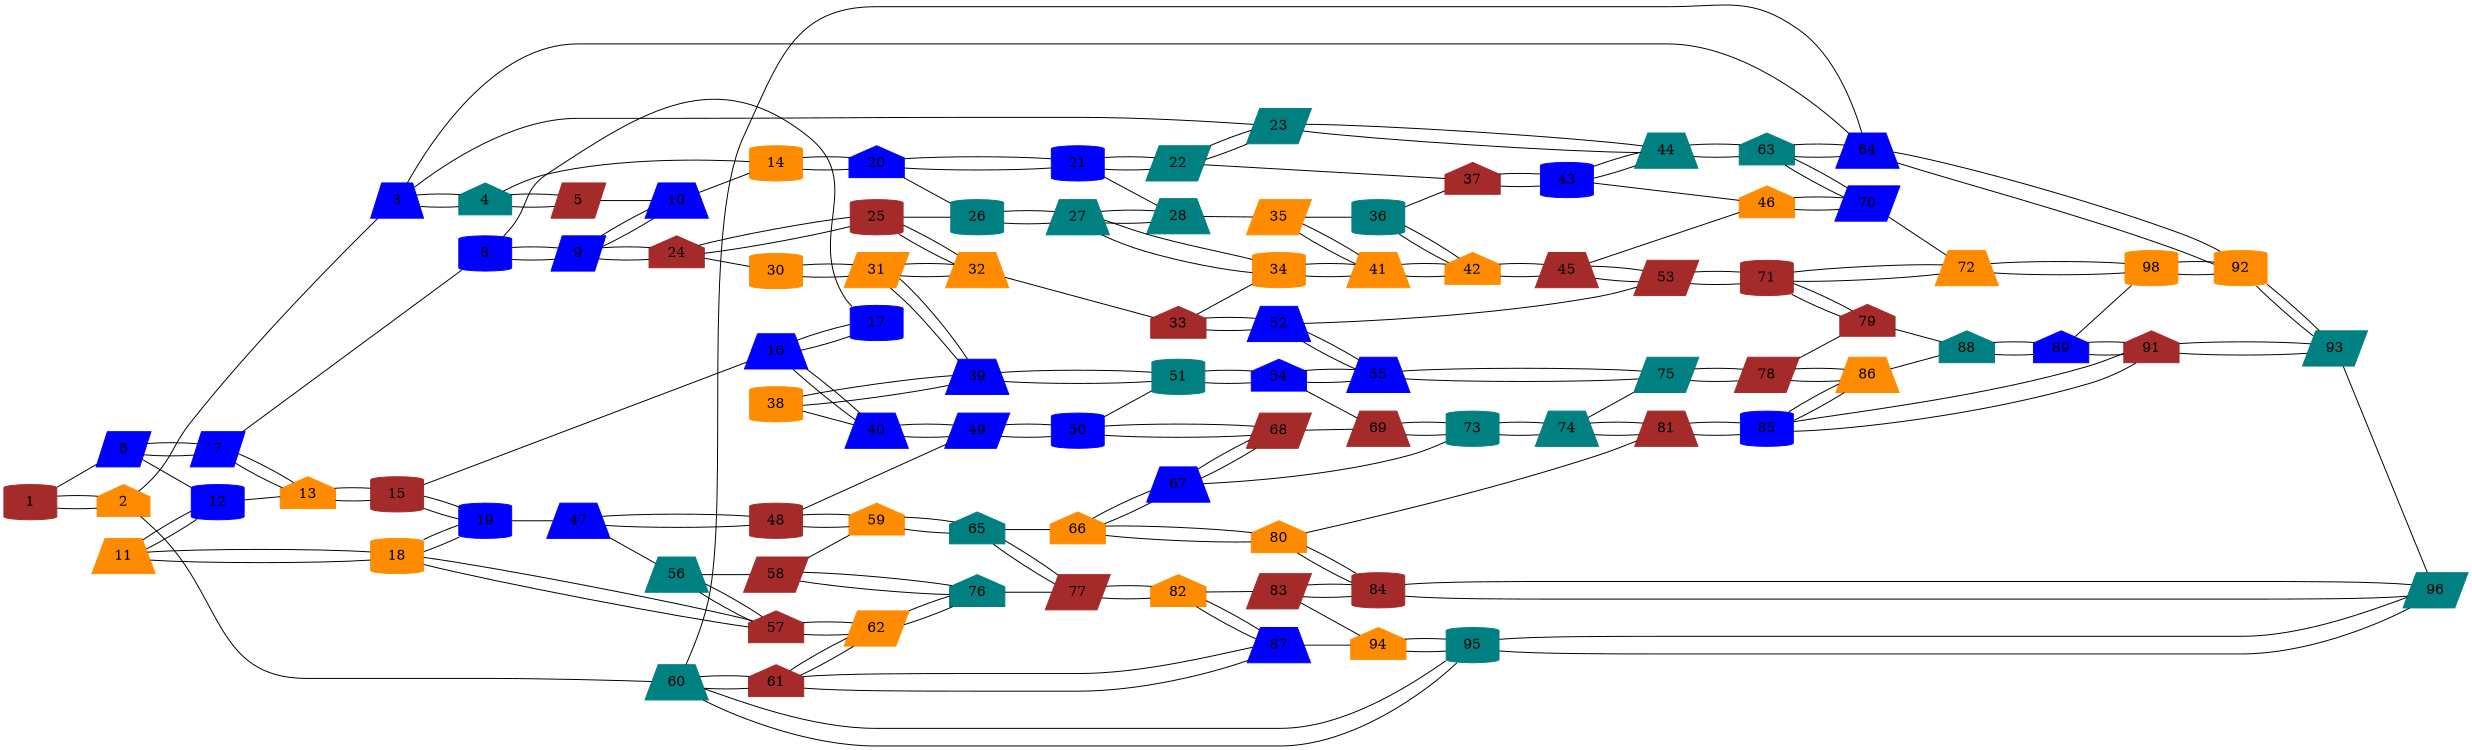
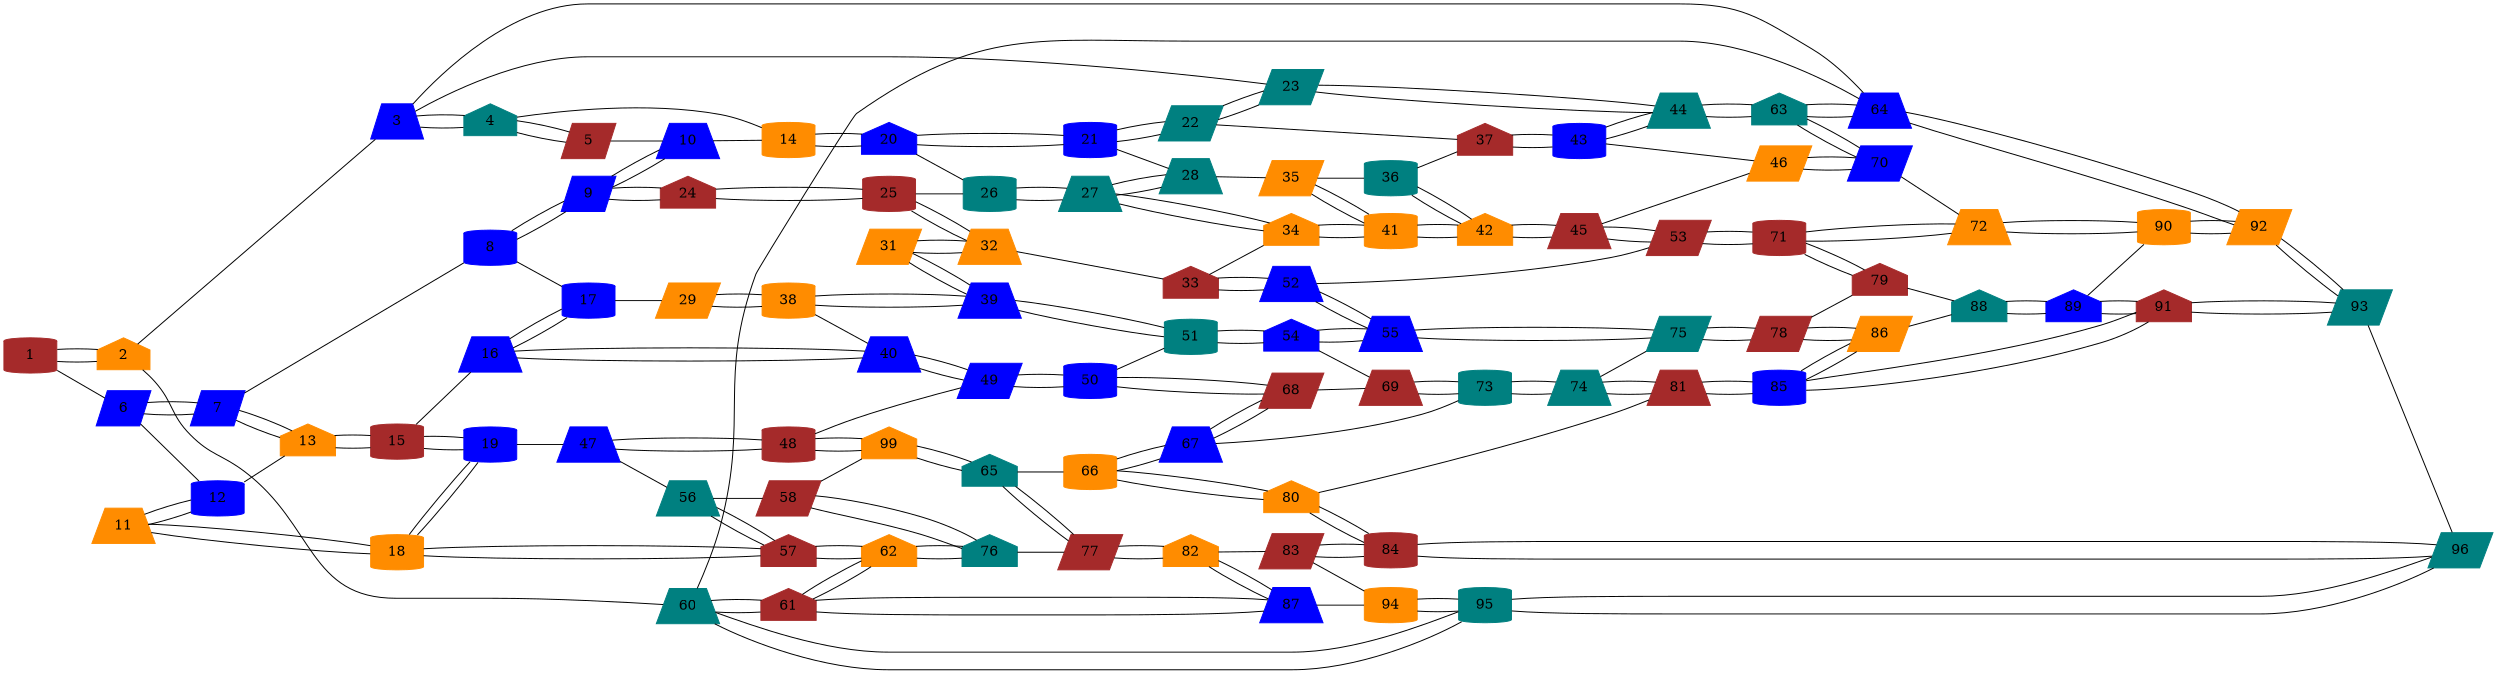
(1767, 204) -> (1779, 164)
(2151, 268) -> (2164, 227)
(2241, 268) -> (2259, 227)
(1279, 270) -> (1291, 231)
(1378, 270) -> (1391, 231)
(776, 271) -> none
none -> (688, 301)
(1867, 375) -> (1880, 334)
(877, 521) -> (889, 445)
(1078, 530) -> (1090, 472)
(877, 628) -> (889, 552)
(1378, 645) -> (1391, 605)
